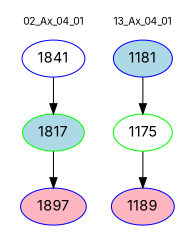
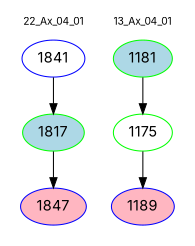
(53, 22) -> (53, 22)
(143, 59) -> (143, 59)
(53, 207) -> (53, 207)
